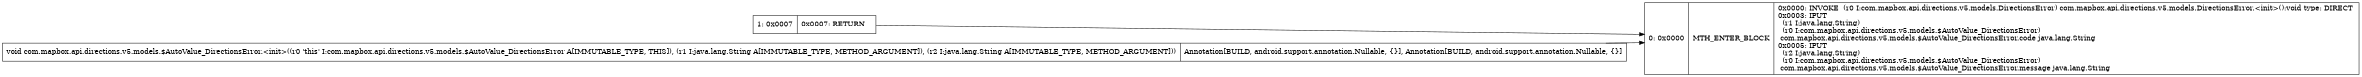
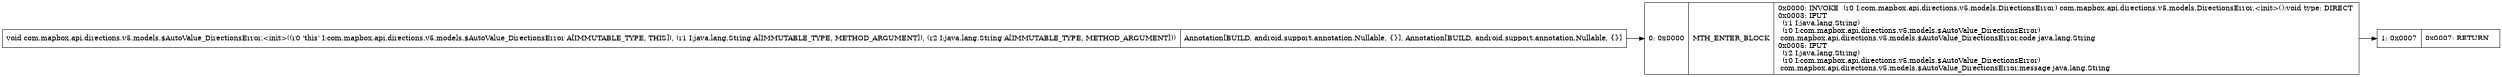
(1258, 30) -> (2365, 39)
